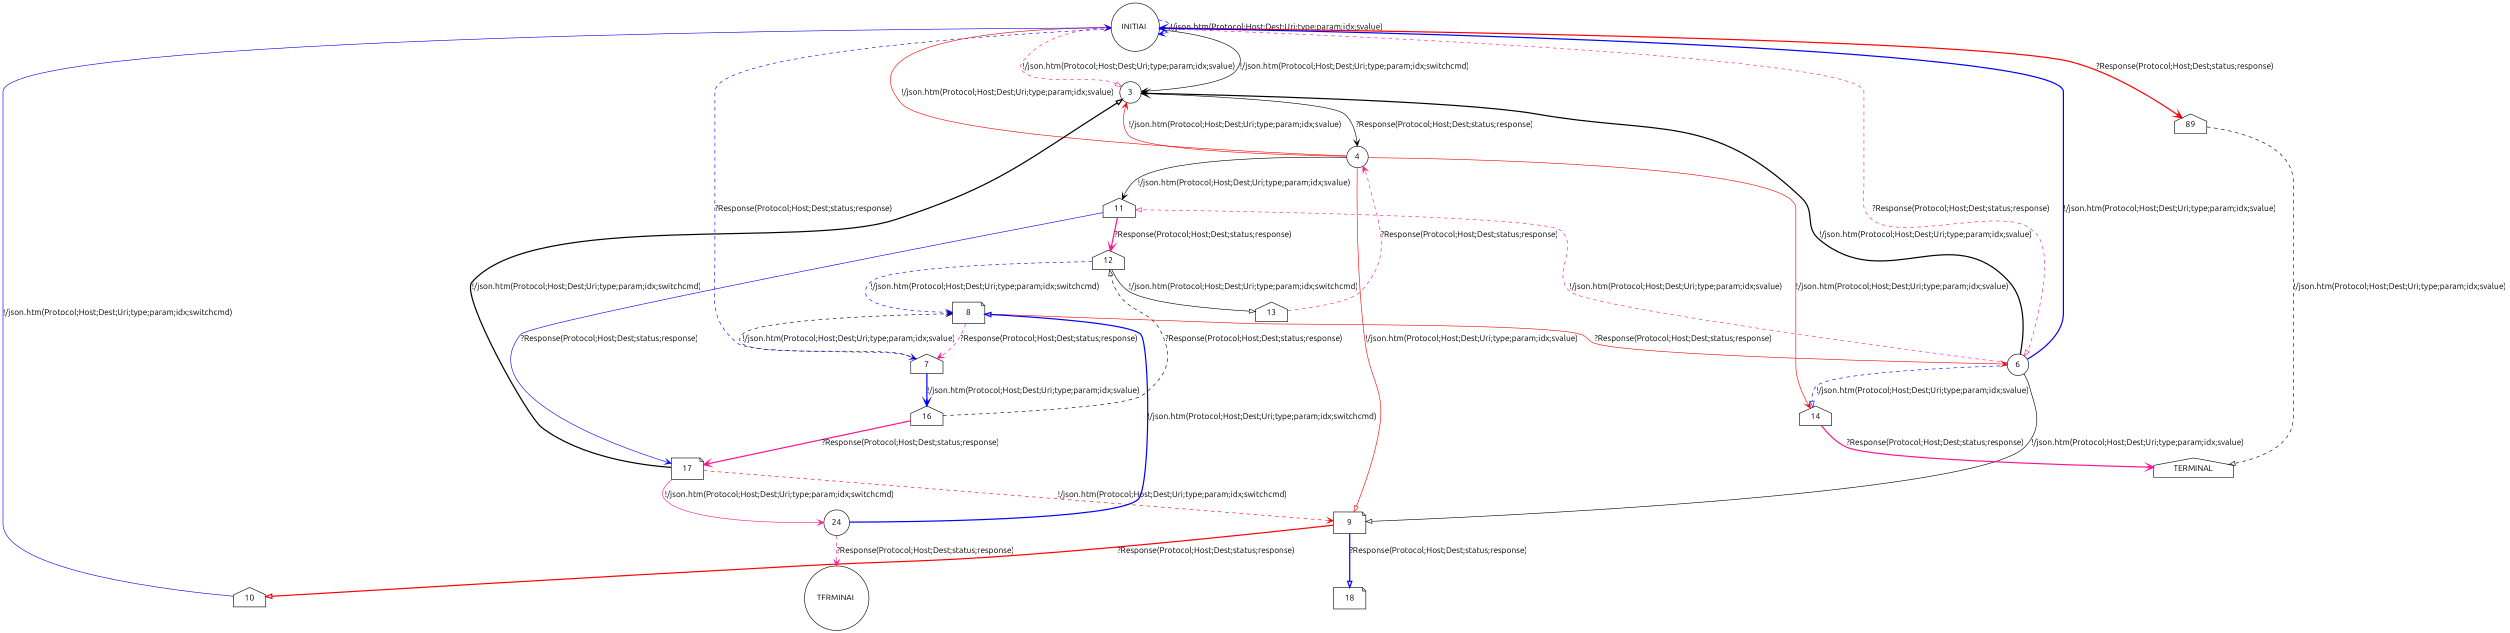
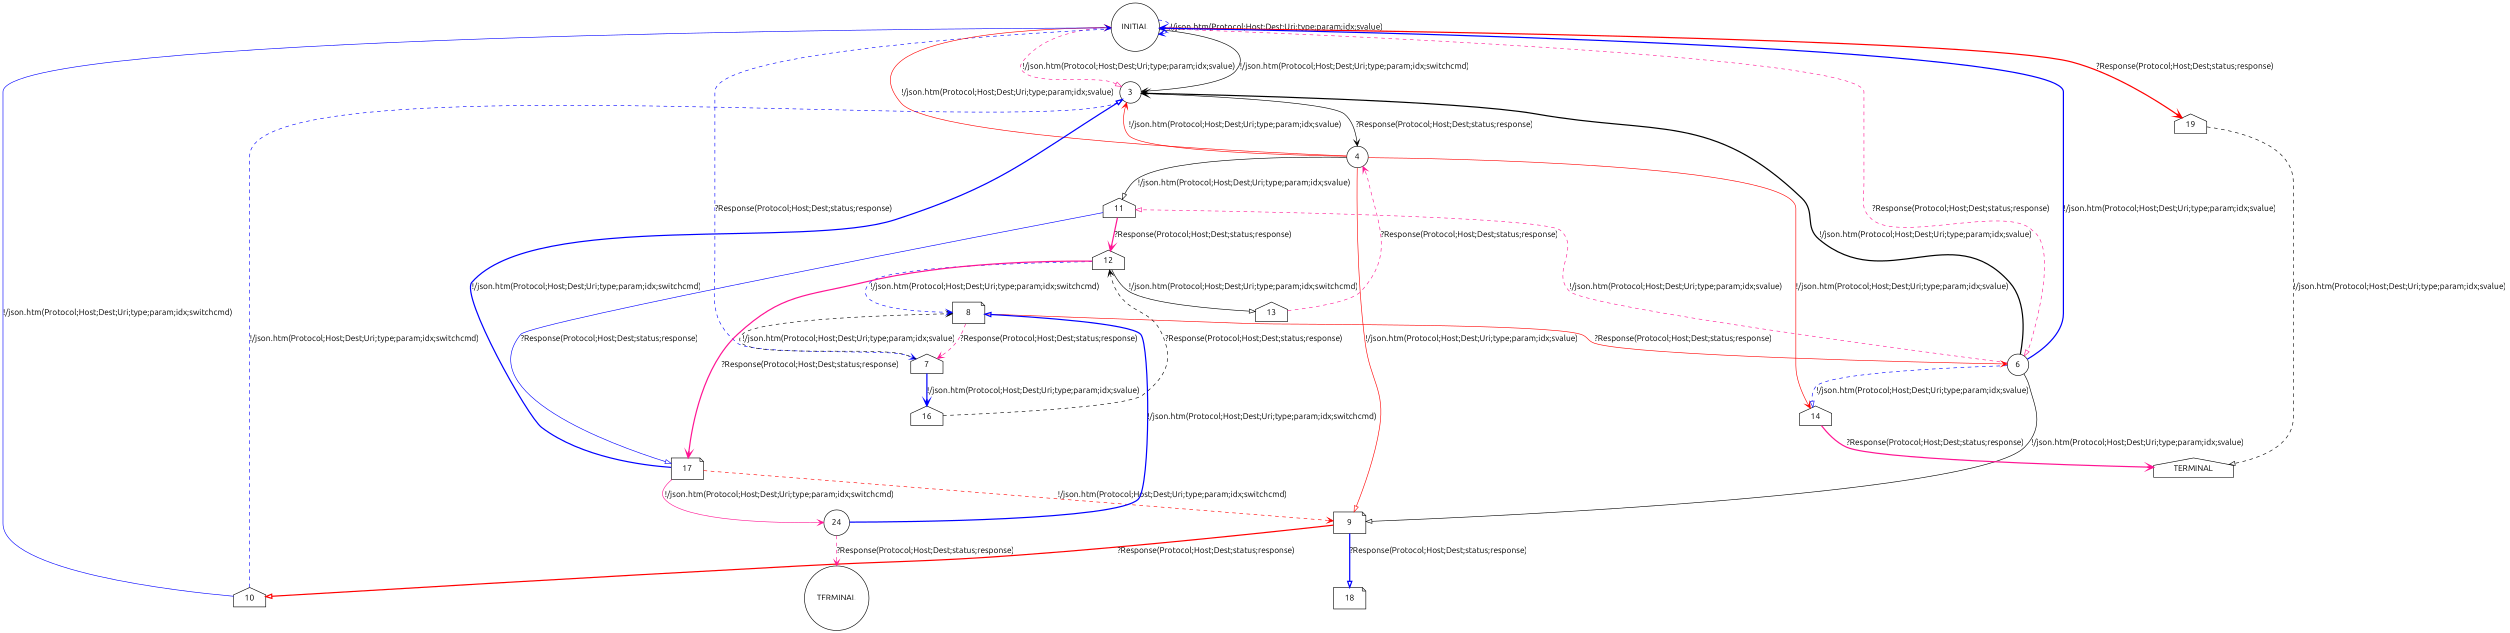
none -> (462, 108)
(2191, 125) -> (2191, 125)
(1231, 160) -> (1231, 160)
(655, 236) -> (655, 236)
(703, 292) -> (703, 292)
(1119, 402) -> (1119, 402)
(810, 442) -> (845, 287)
